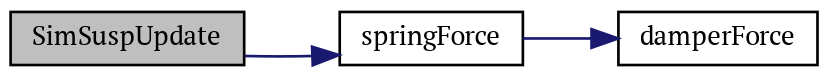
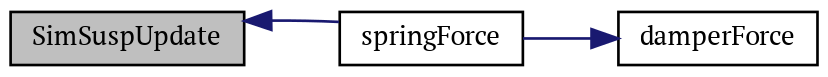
(278, 56) -> (305, 21)
